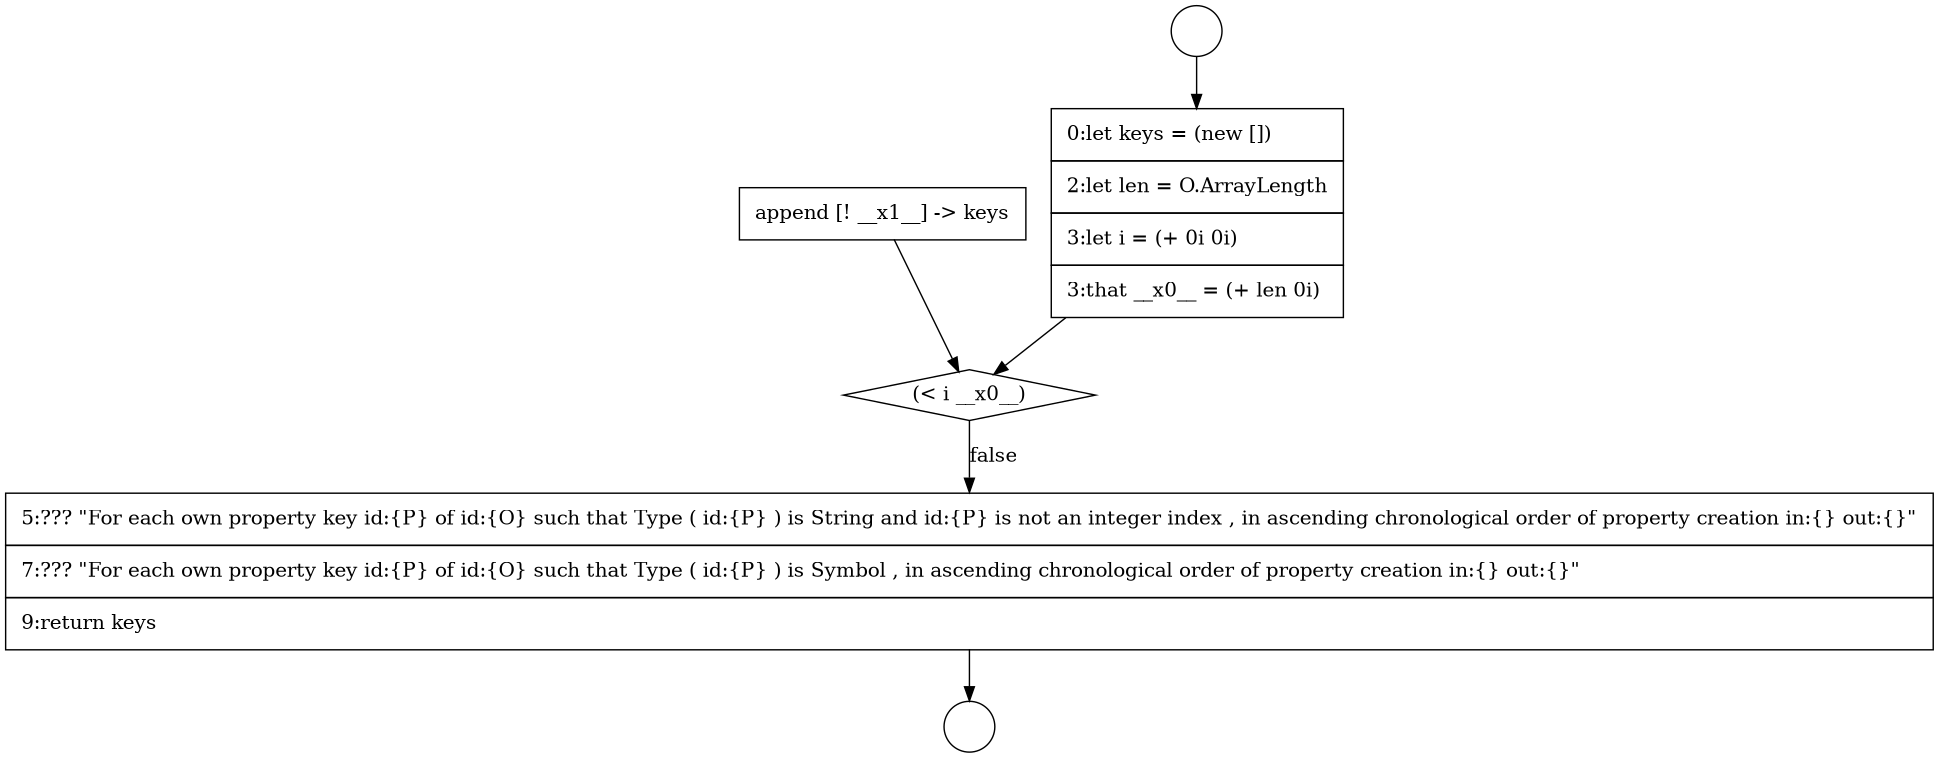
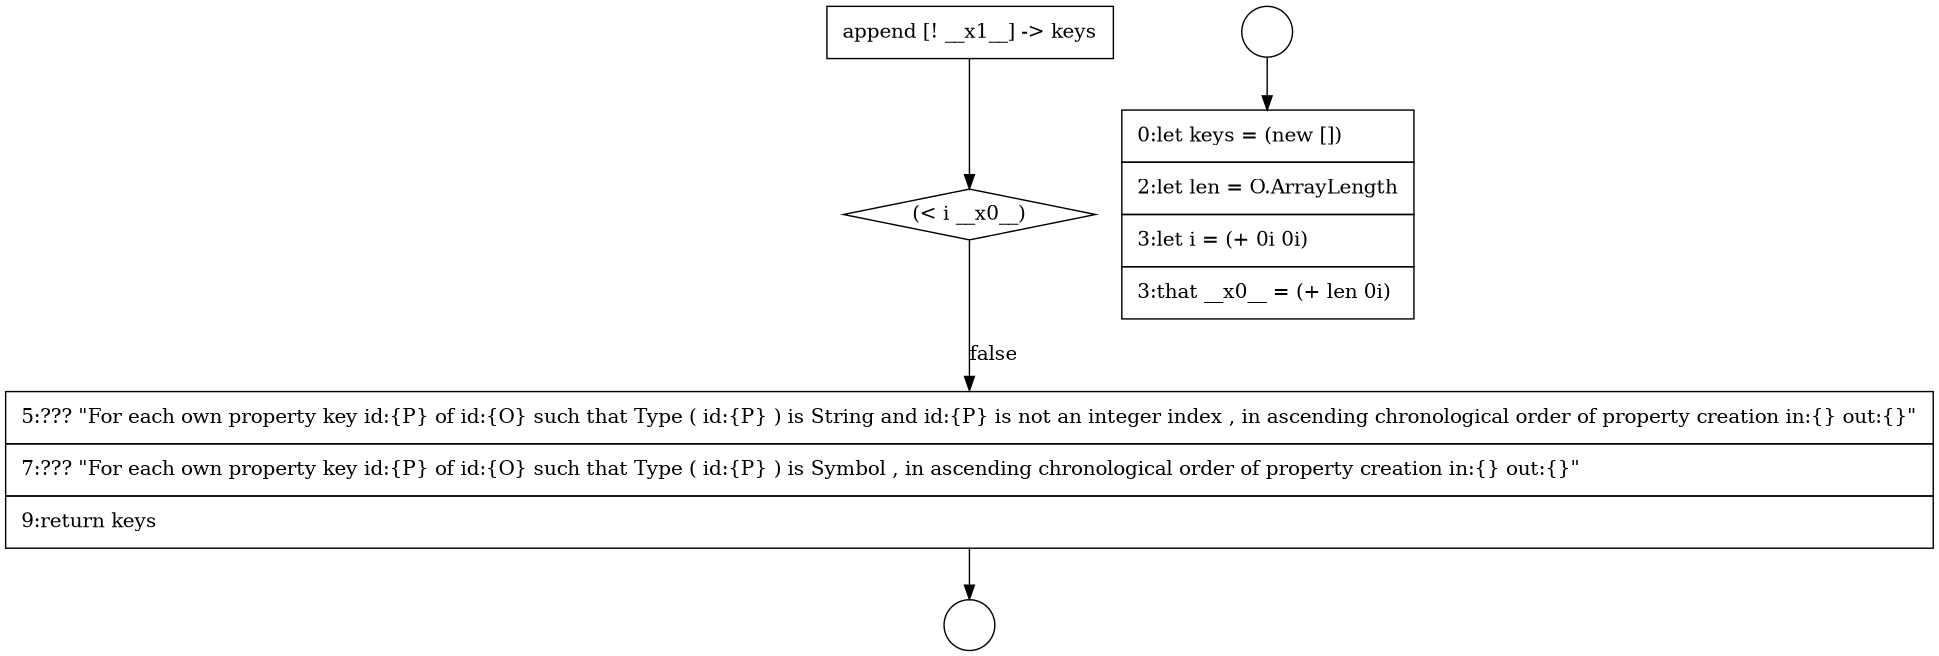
(1036, 342) -> none
